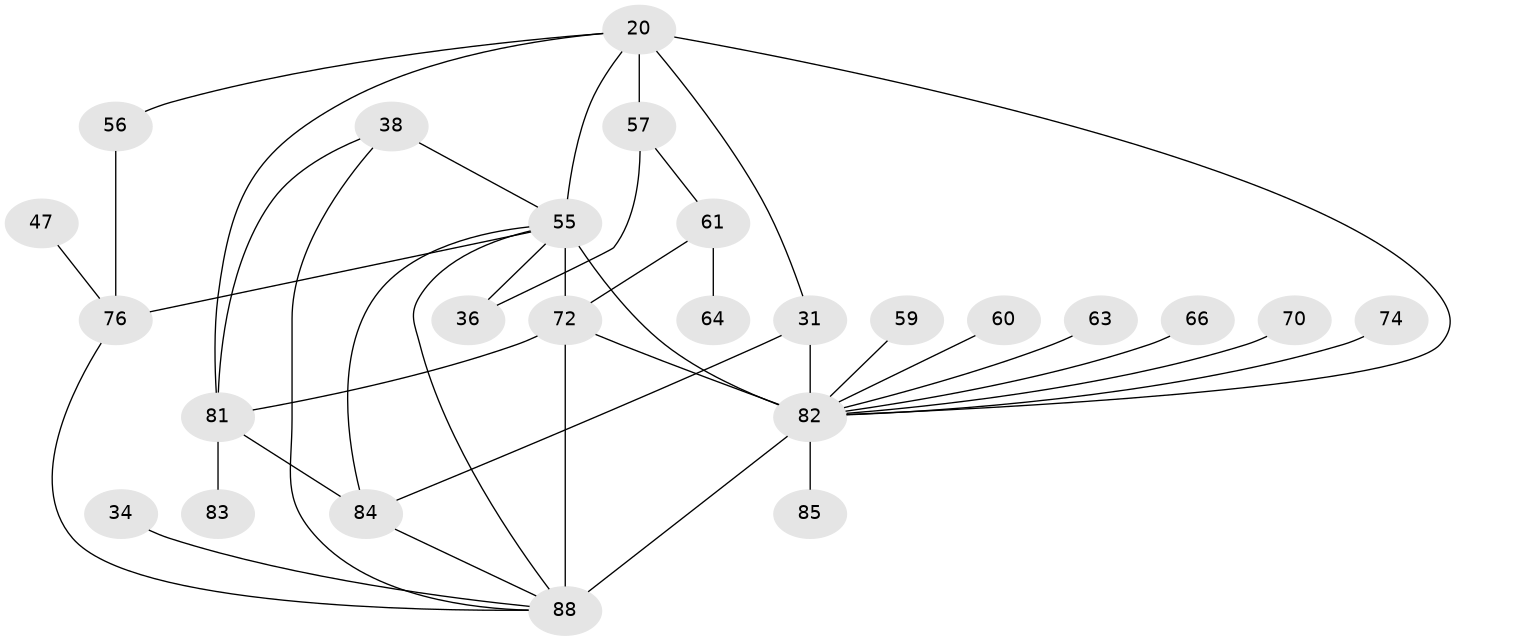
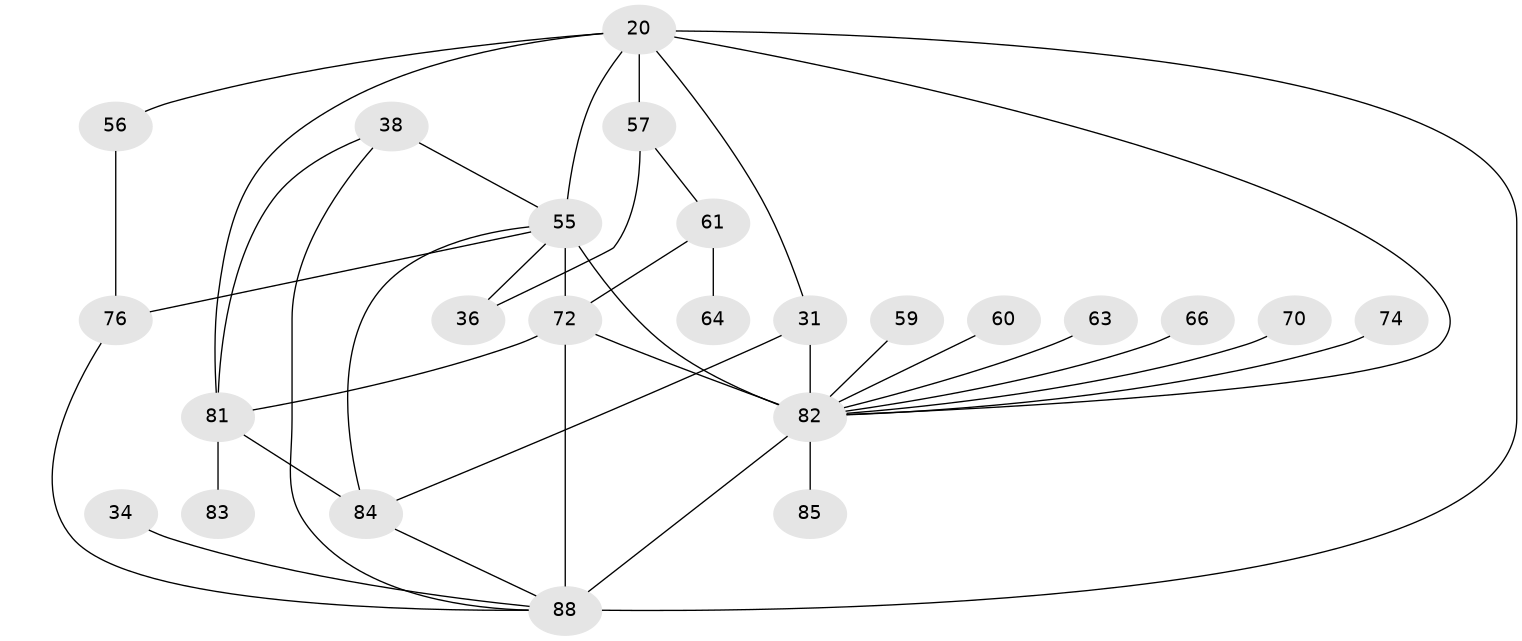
(42, 223) -> none
(435, 390) -> (1517, 358)
